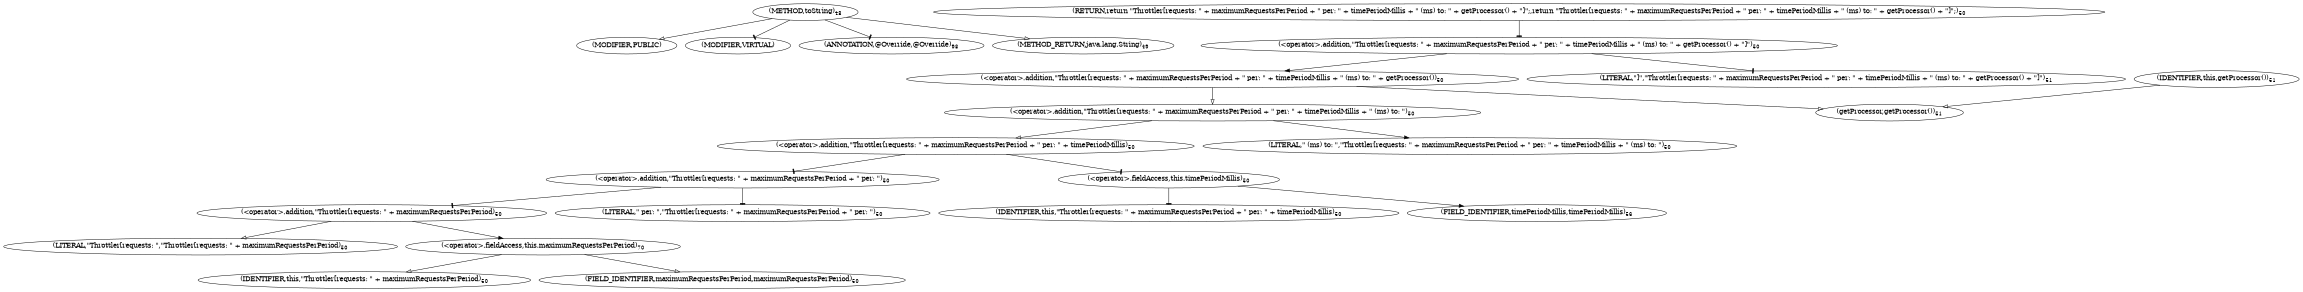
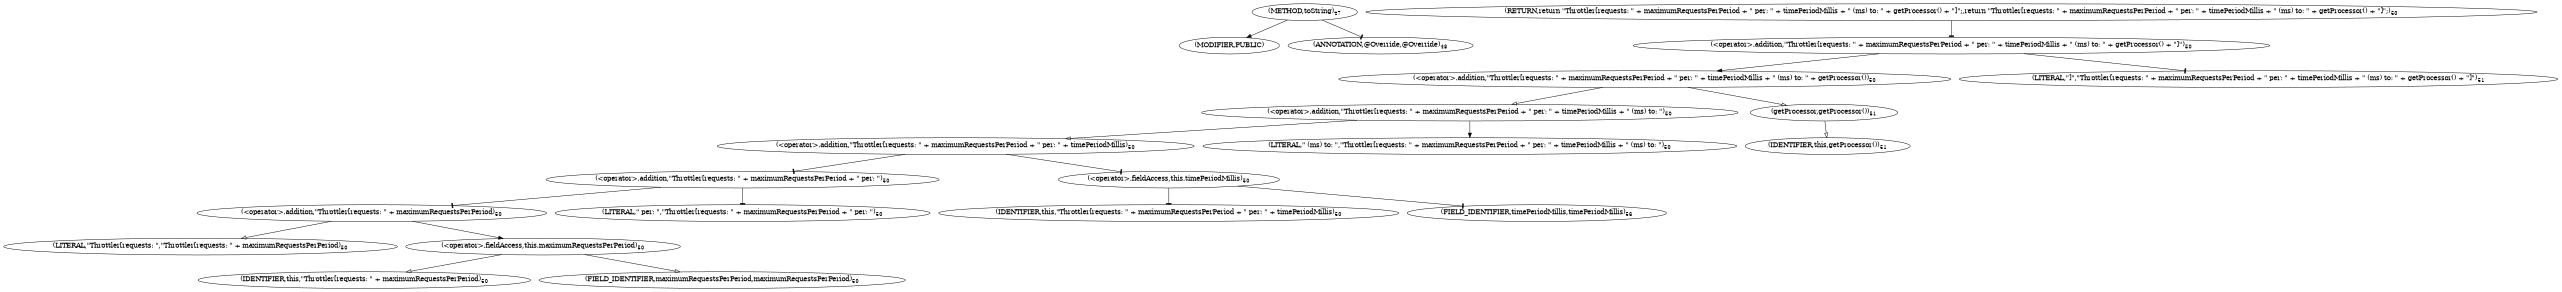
(838, 11) -> (1338, 11)
(718, 28) -> (1269, 28)
(955, 45) -> (1444, 45)
(738, 46) -> none
(1083, 46) -> none
(2054, 96) -> (1826, 127)
(1348, 196) -> (1350, 196)
(641, 246) -> (641, 246)
